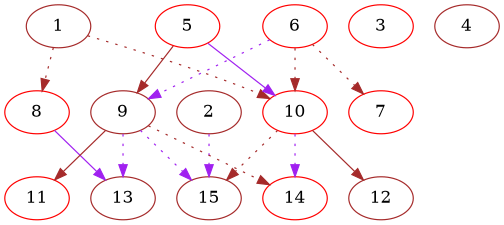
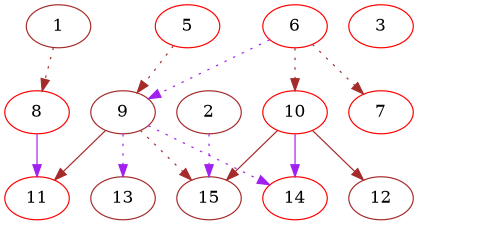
(467, 26) -> none
(174, 63) -> none
(158, 65) -> (159, 64)
(237, 66) -> none
(295, 149) -> (295, 149)
(75, 150) -> (37, 149)
(162, 151) -> (162, 151)
(201, 151) -> (201, 151)
(256, 151) -> (256, 151)
